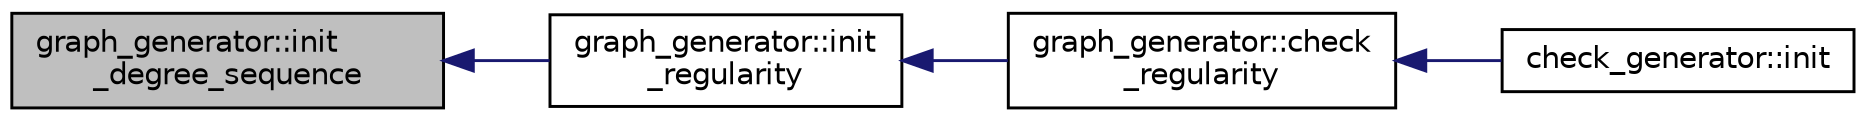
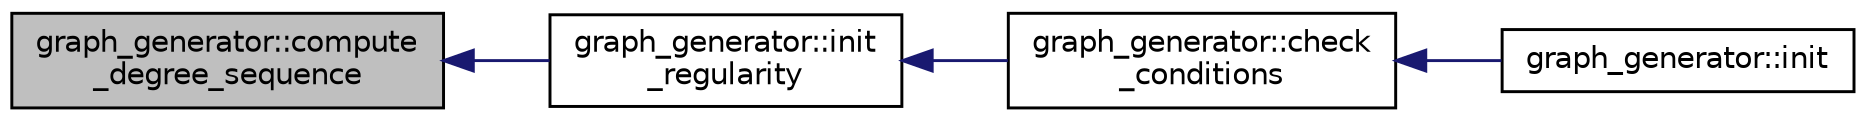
(228, 61) -> (228, 61)
(1202, 61) -> (1202, 61)
(1678, 61) -> (1678, 61)
